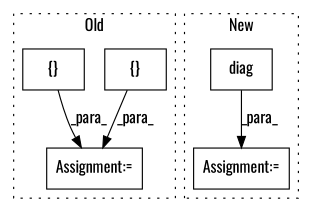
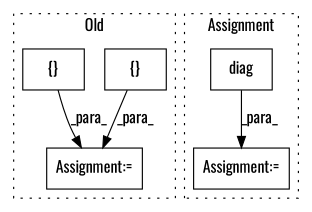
(241, 27) -> (241, 27)
